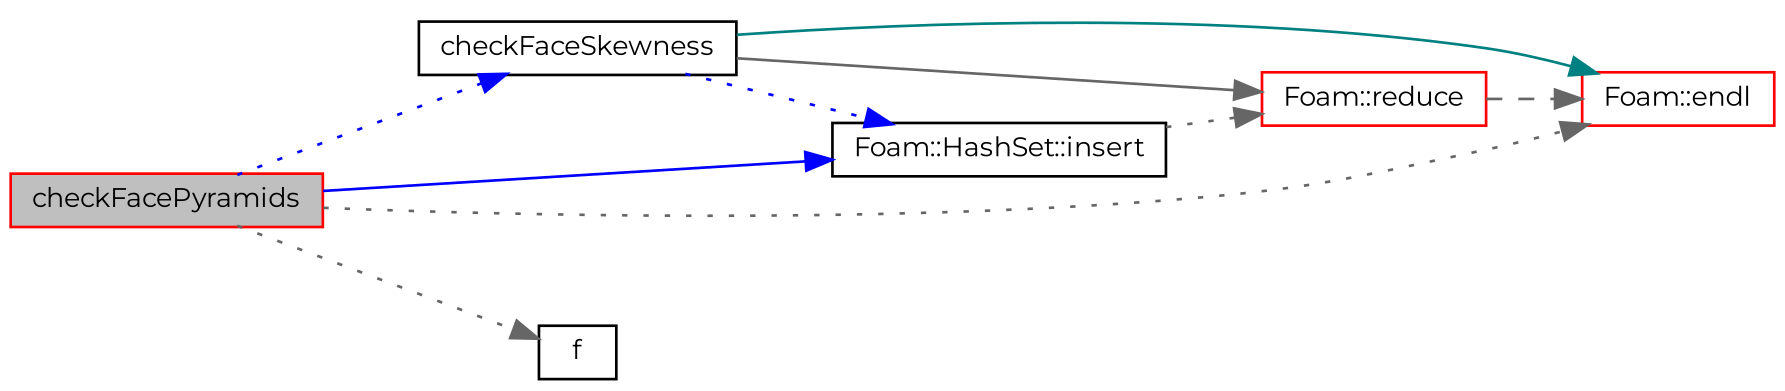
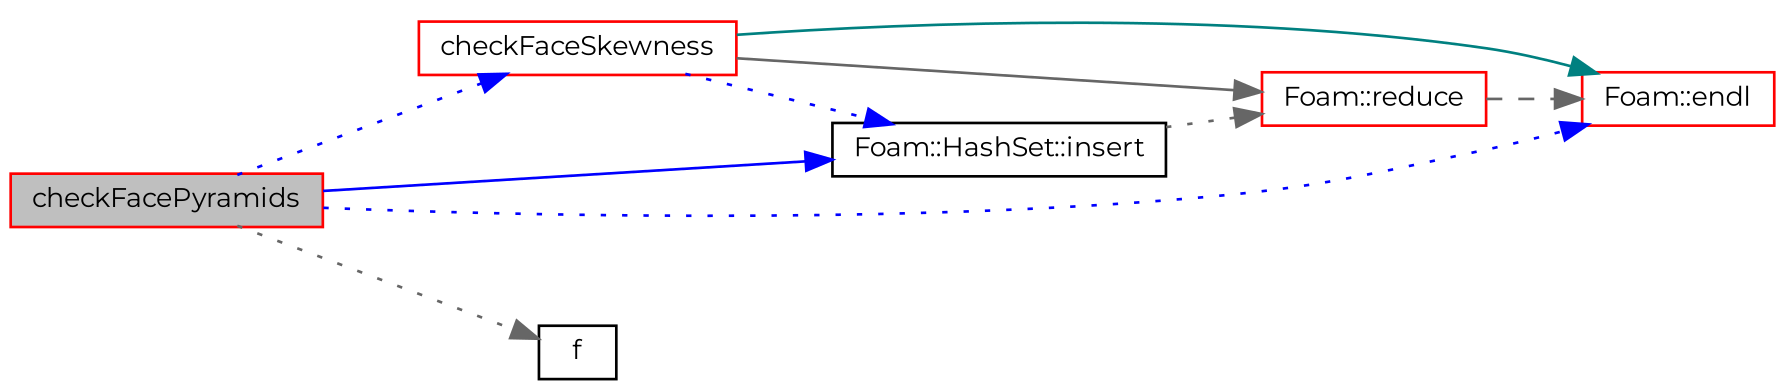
(578, 48) -> (578, 48)
(946, 212) -> (946, 212)
